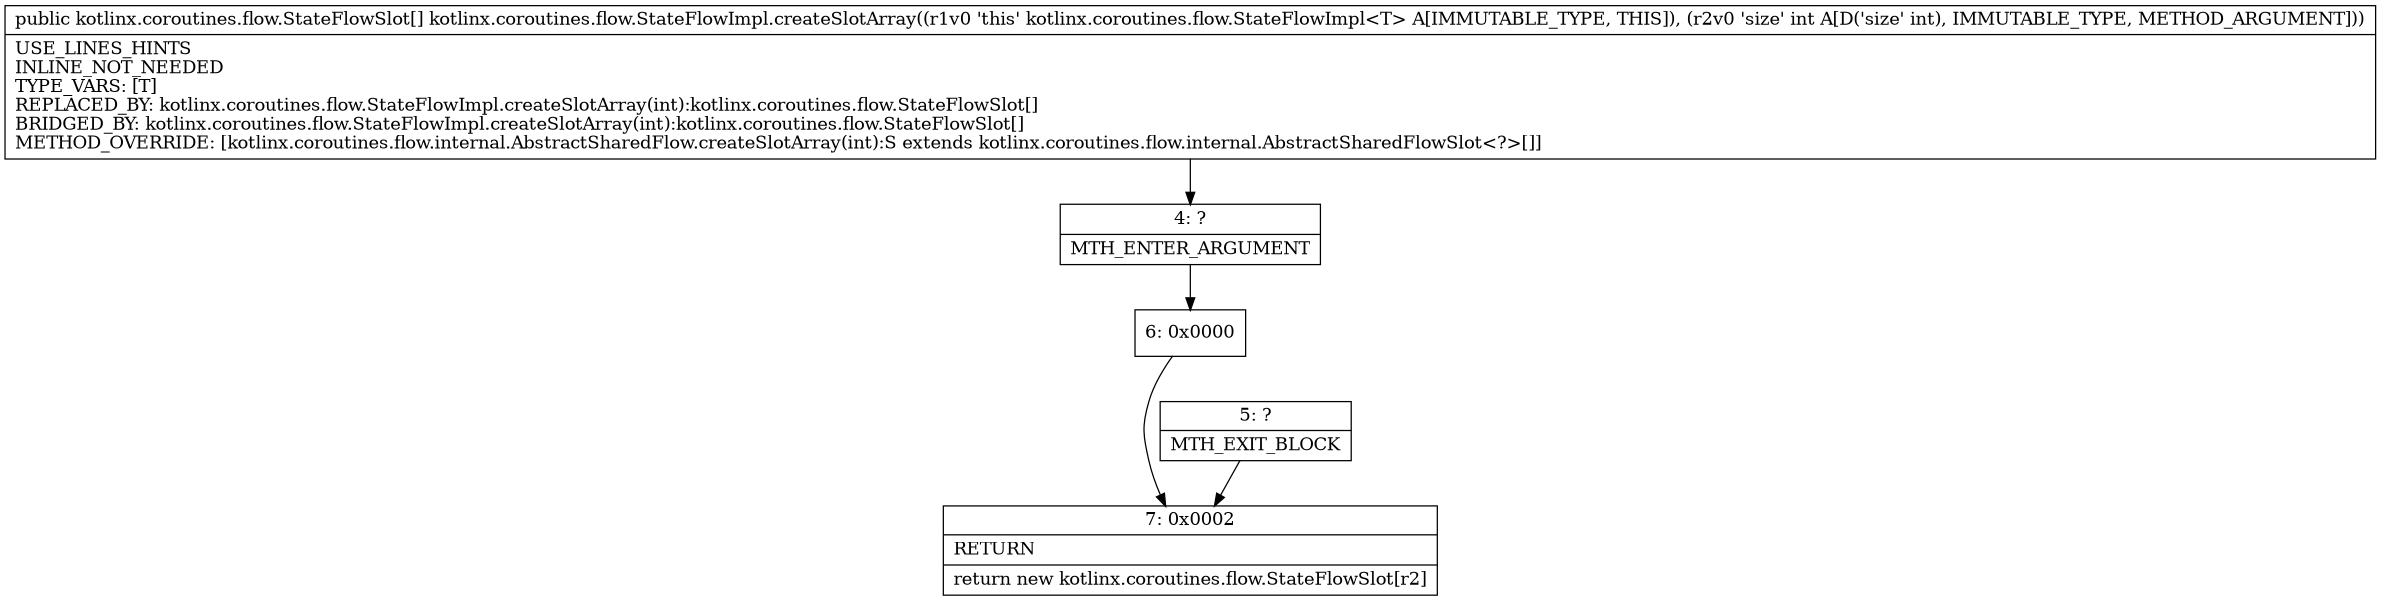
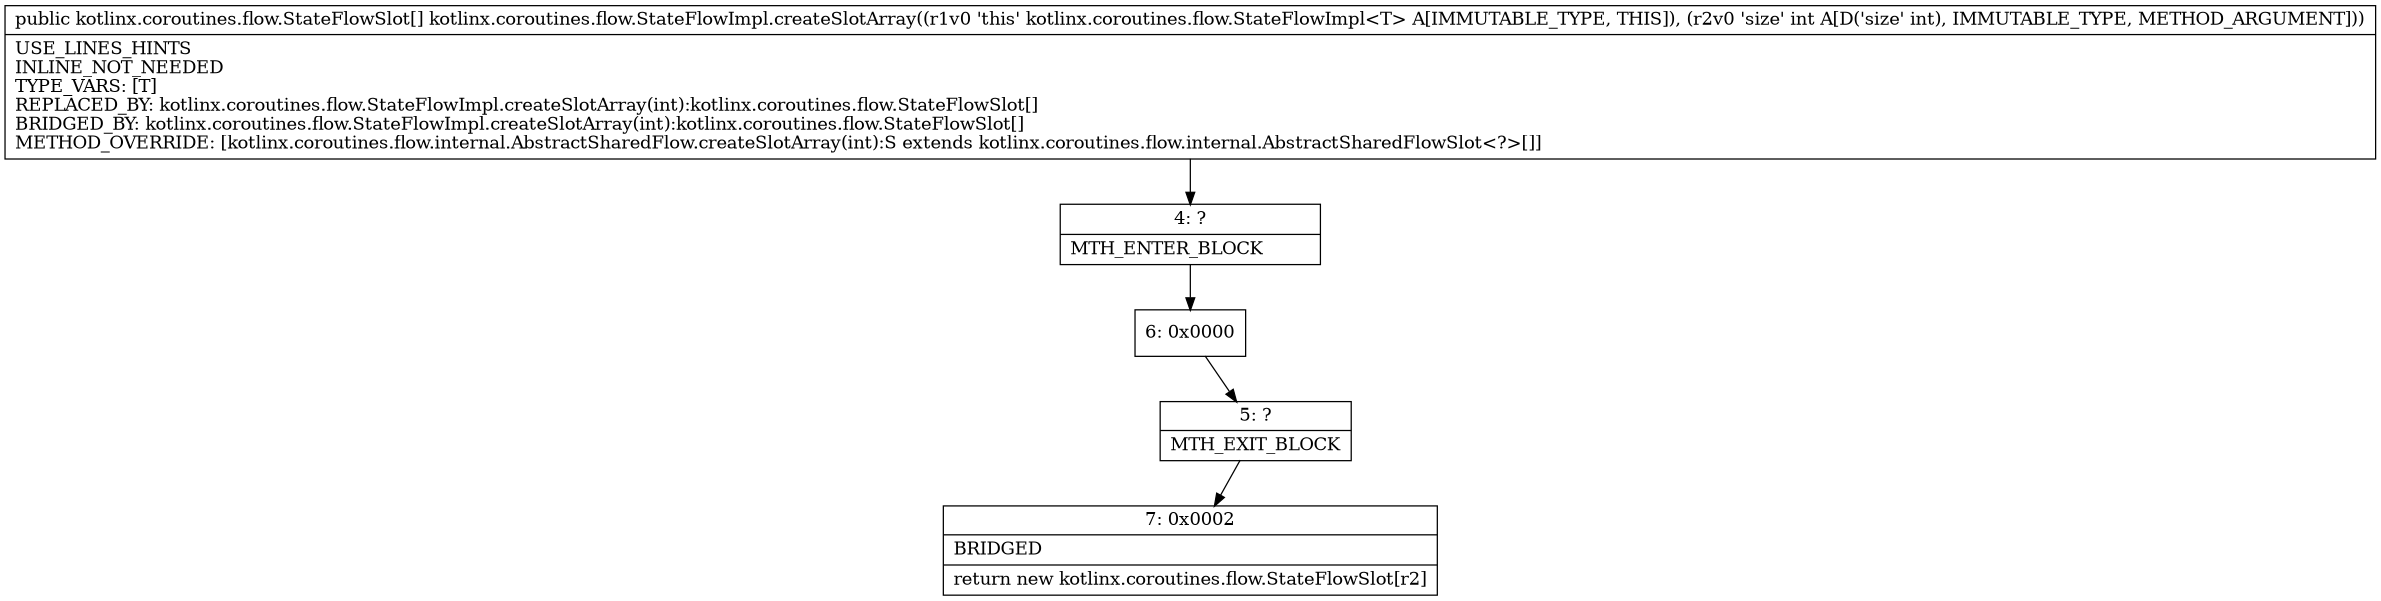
(1190, 249) -> (1167, 249)
(1144, 423) -> (1217, 374)
(994, 549) -> (998, 549)
